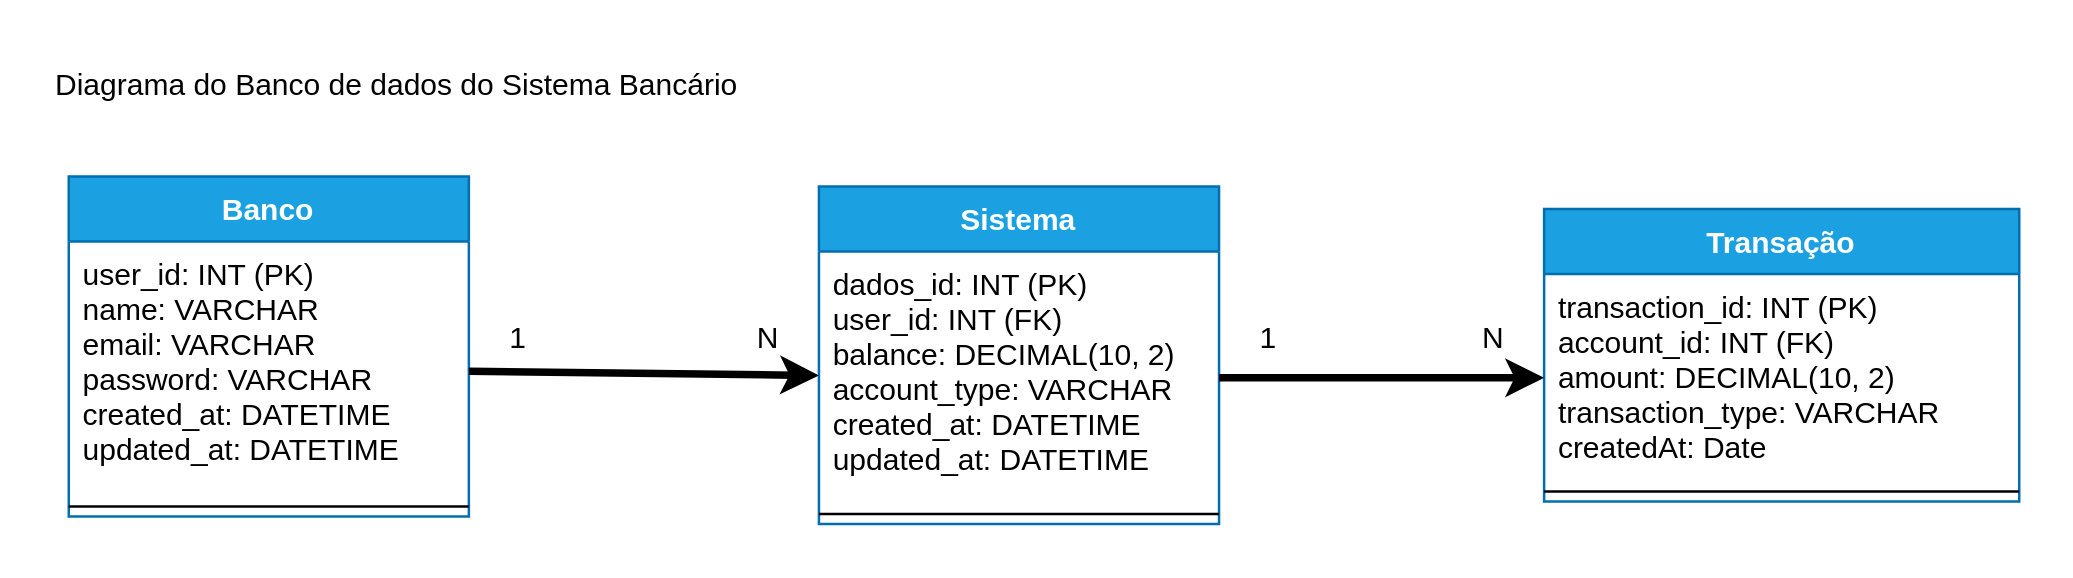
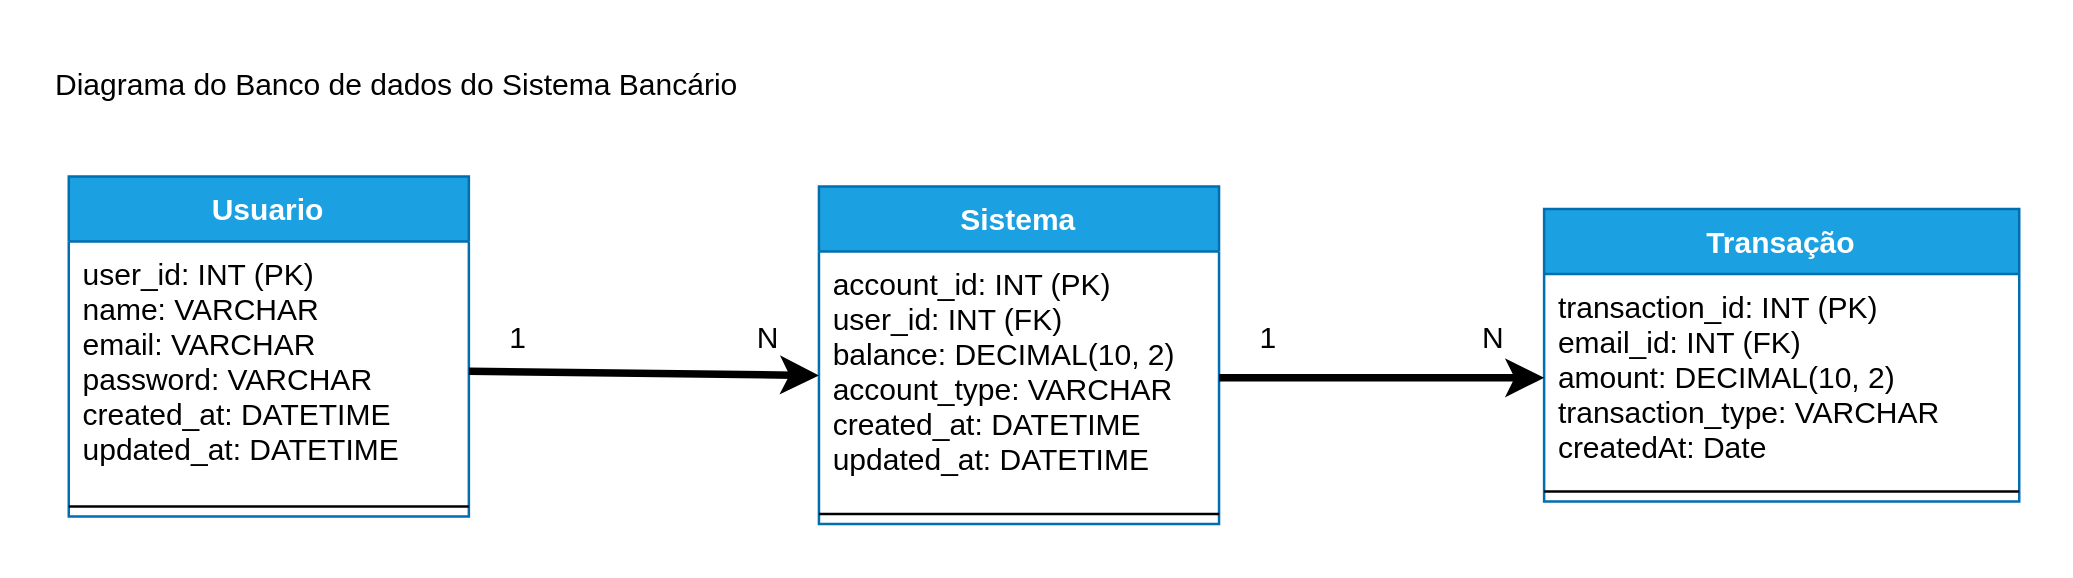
(268, 210) -> (268, 210)
(968, 285) -> (985, 285)
(1740, 308) -> (1740, 308)
